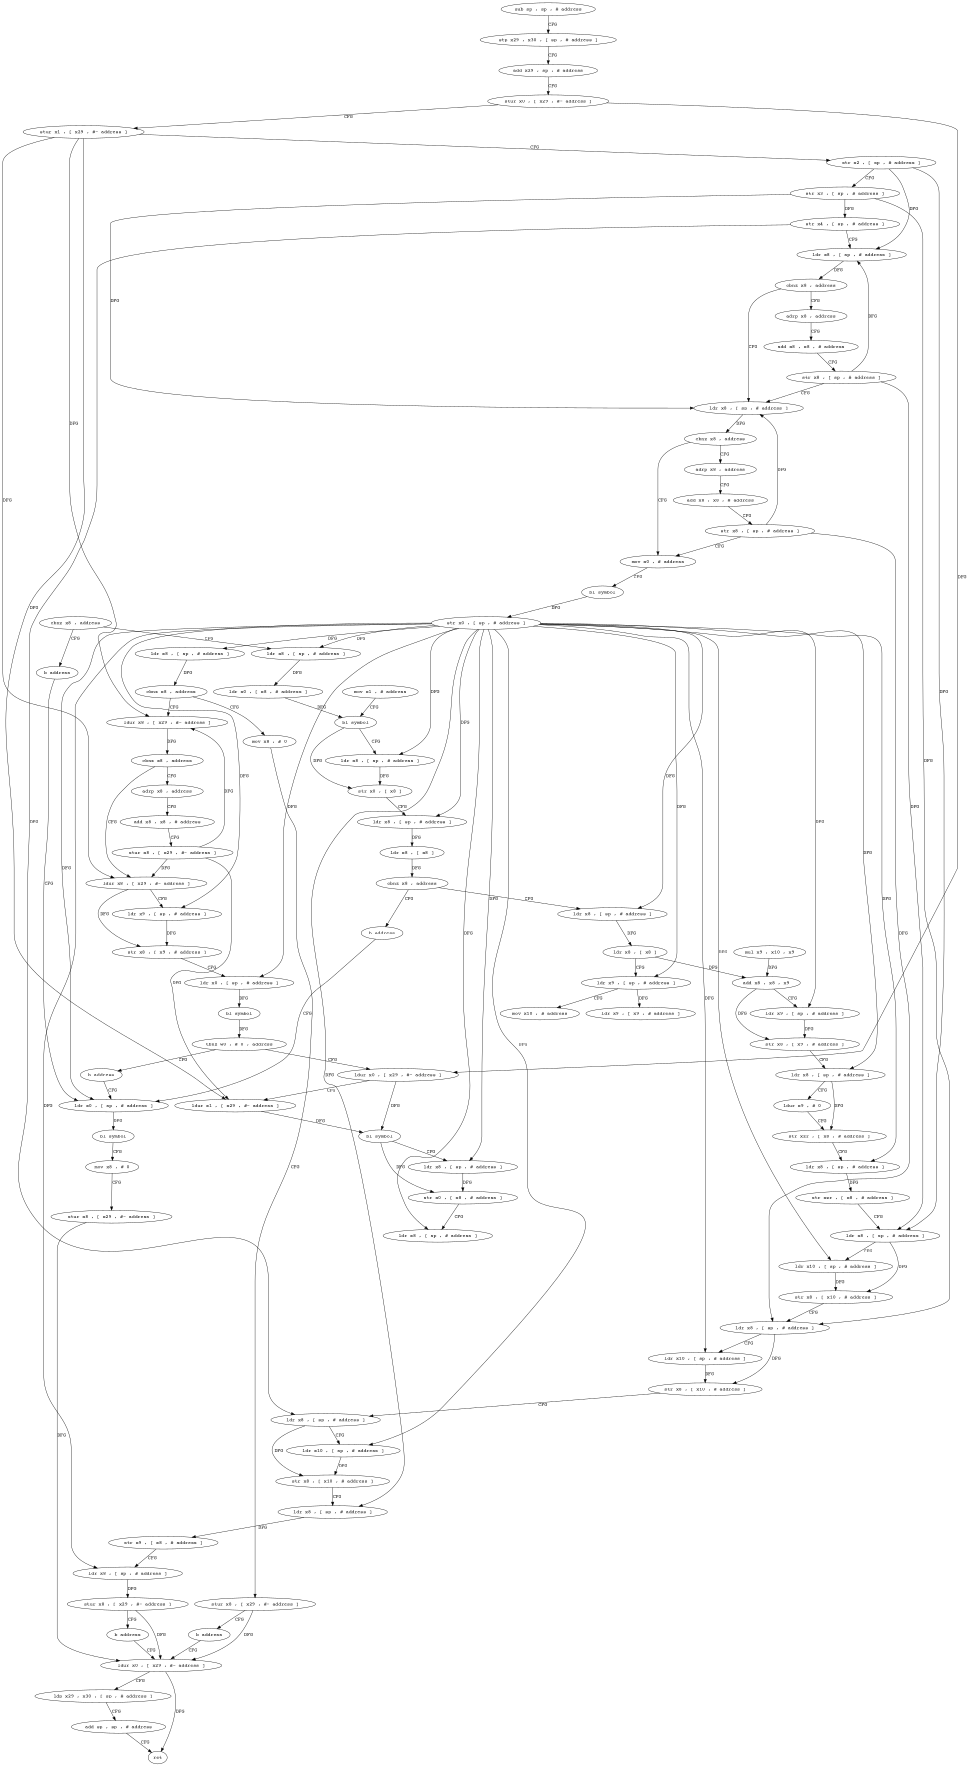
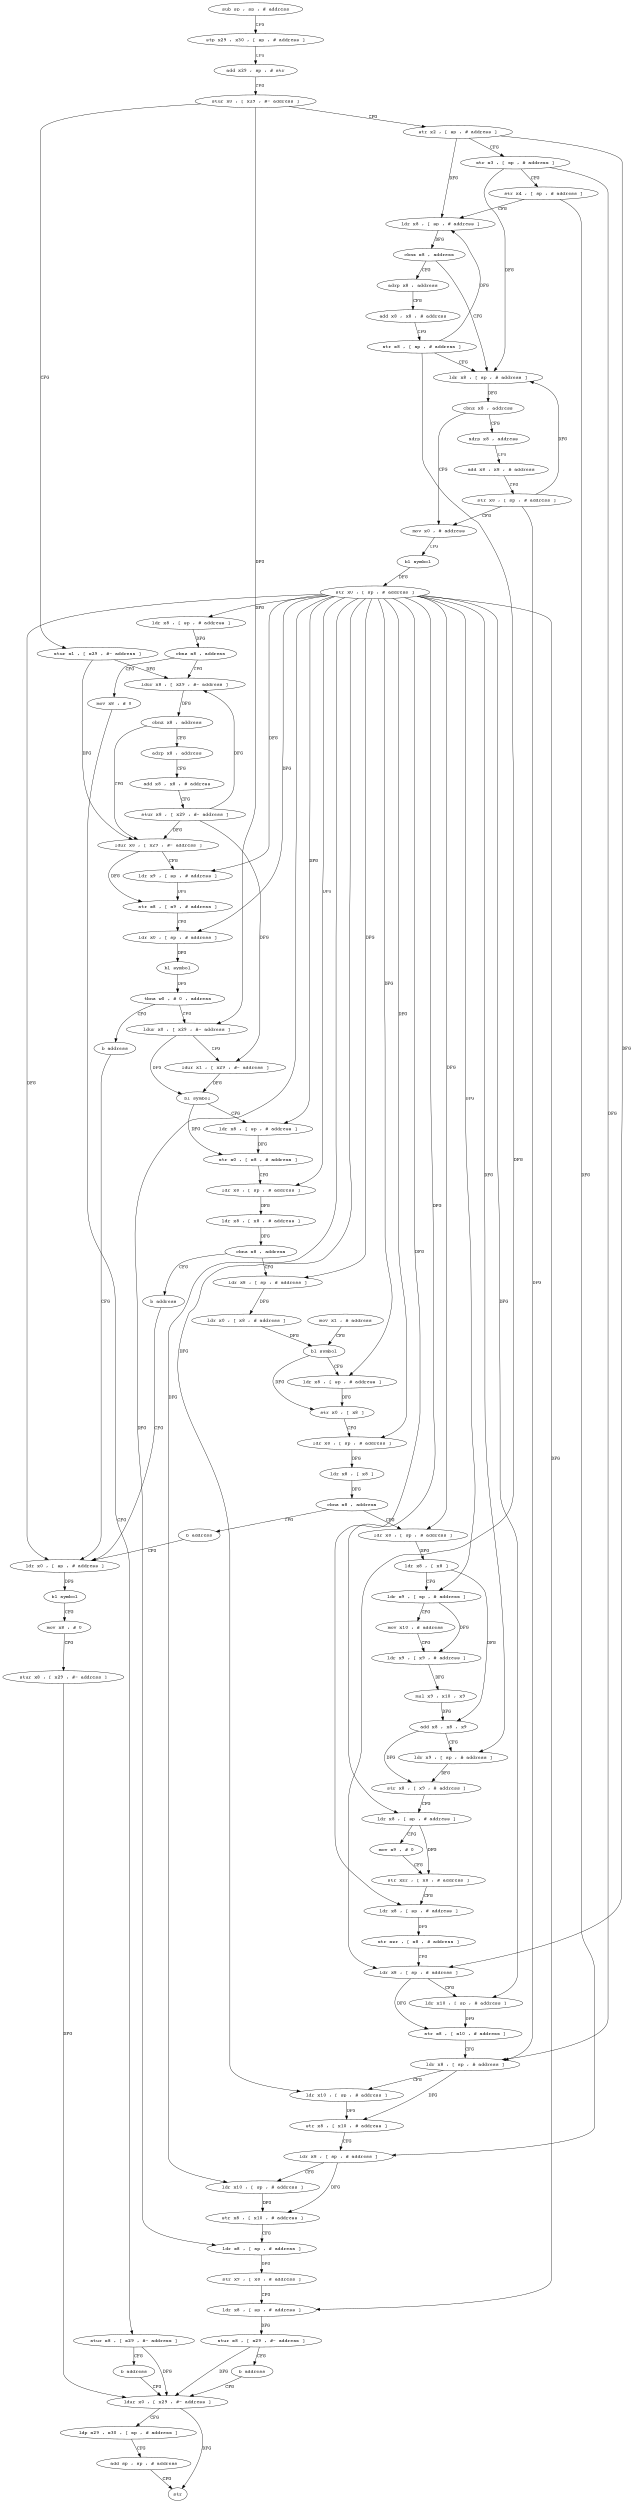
(548, 71) -> (256, 71)
(483, 147) -> (355, 116)
(849, 209) -> (535, 178)
(13, 662) -> none
(802, 1106) -> (396, 1850)
none -> (261, 1221)
none -> (420, 1641)
none -> (433, 1675)
(158, 1758) -> (178, 2494)
